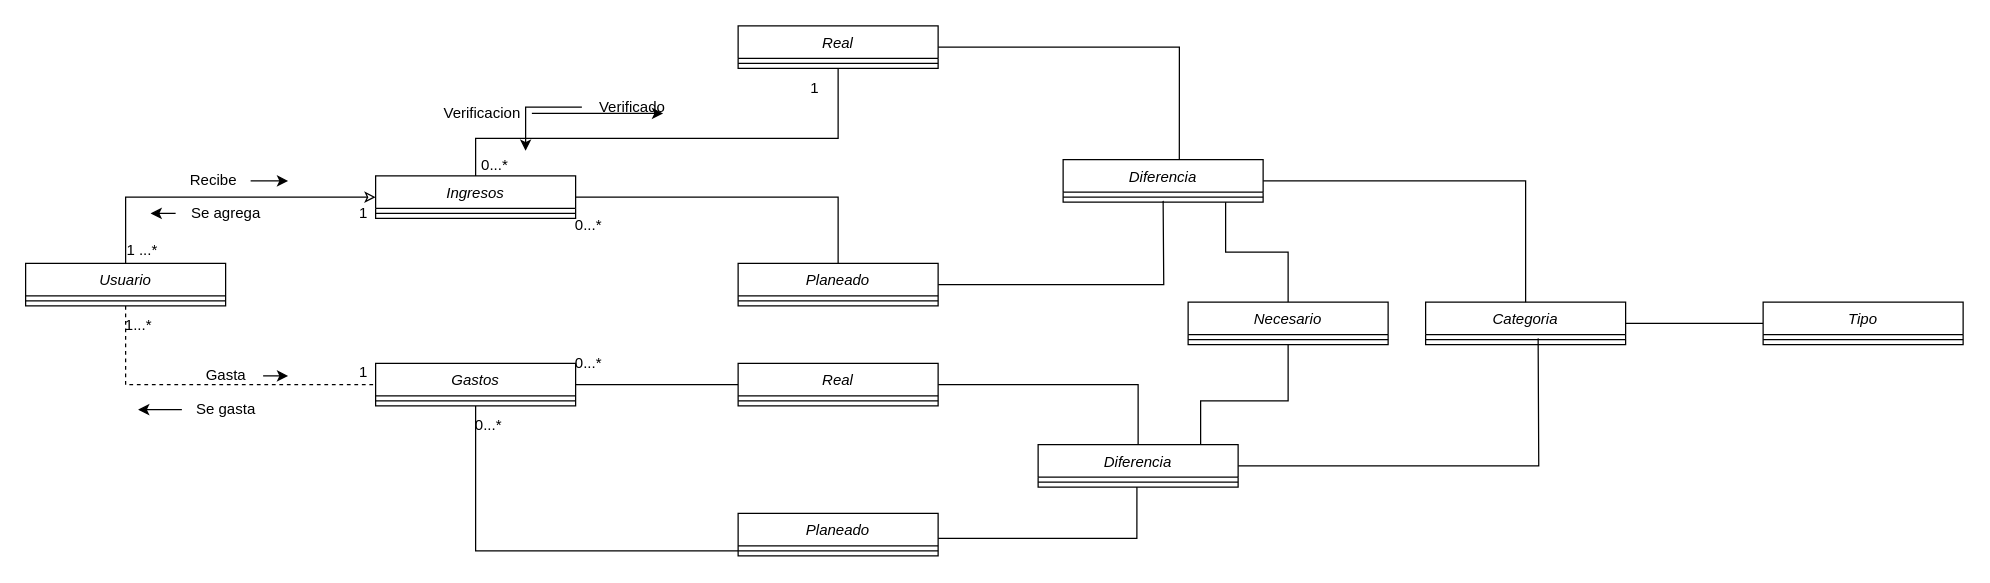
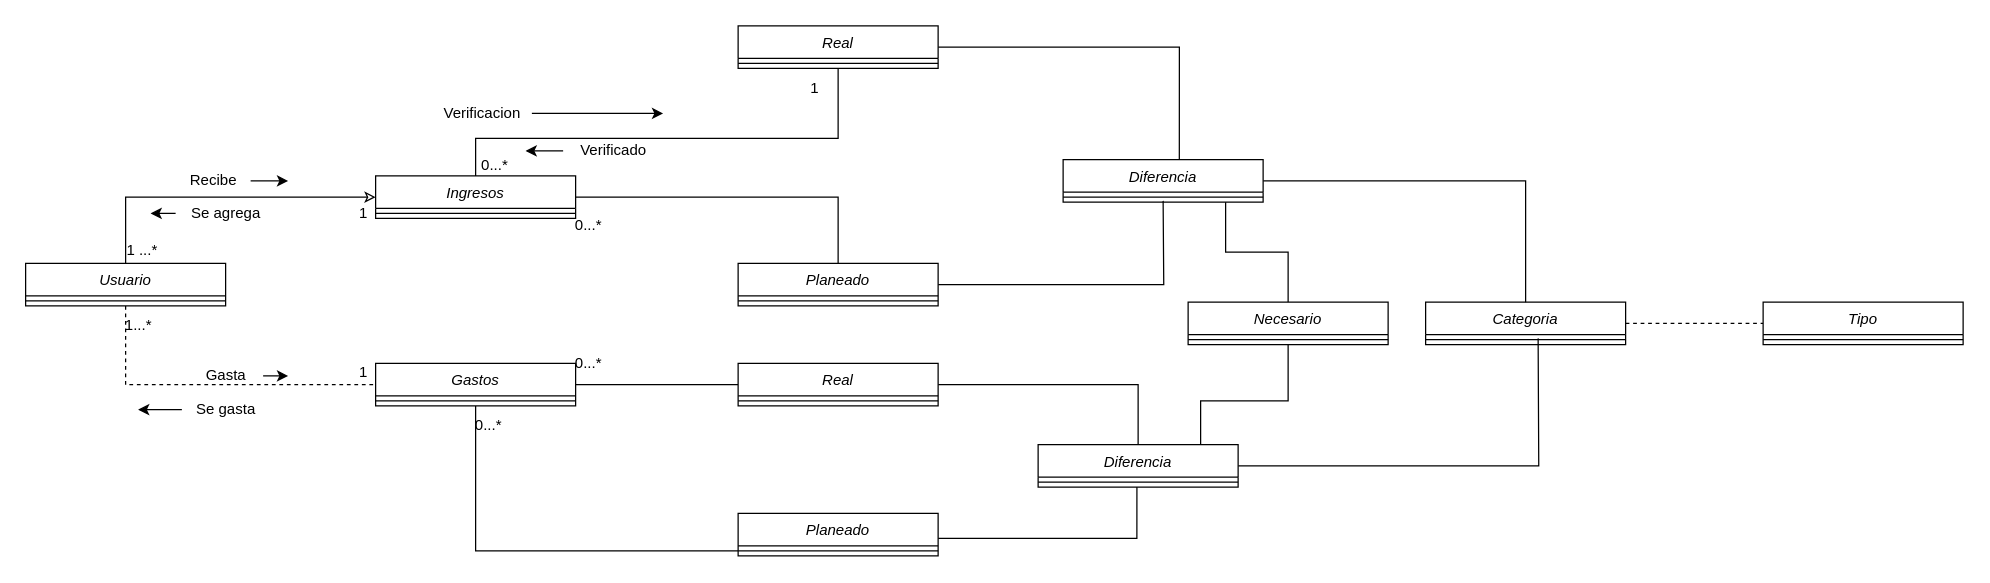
(632, 107) -> (613, 151)
(1694, 323) -> (1694, 323)
